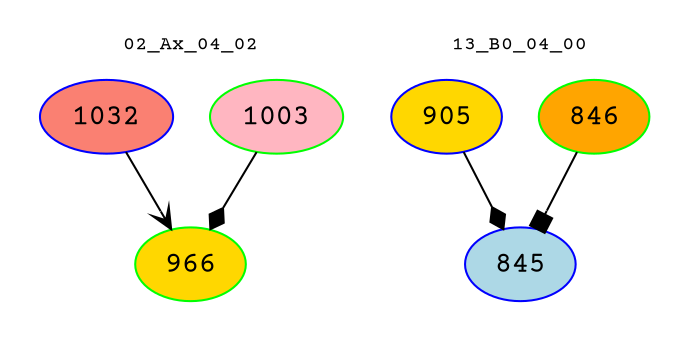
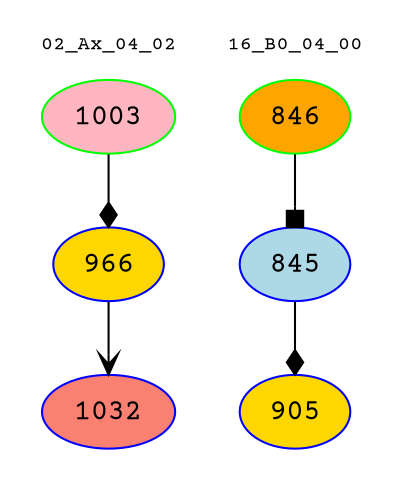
(520, 44) -> (296, 44)
(478, 180) -> (295, 326)
(143, 182) -> (109, 328)
(191, 264) -> (109, 264)
